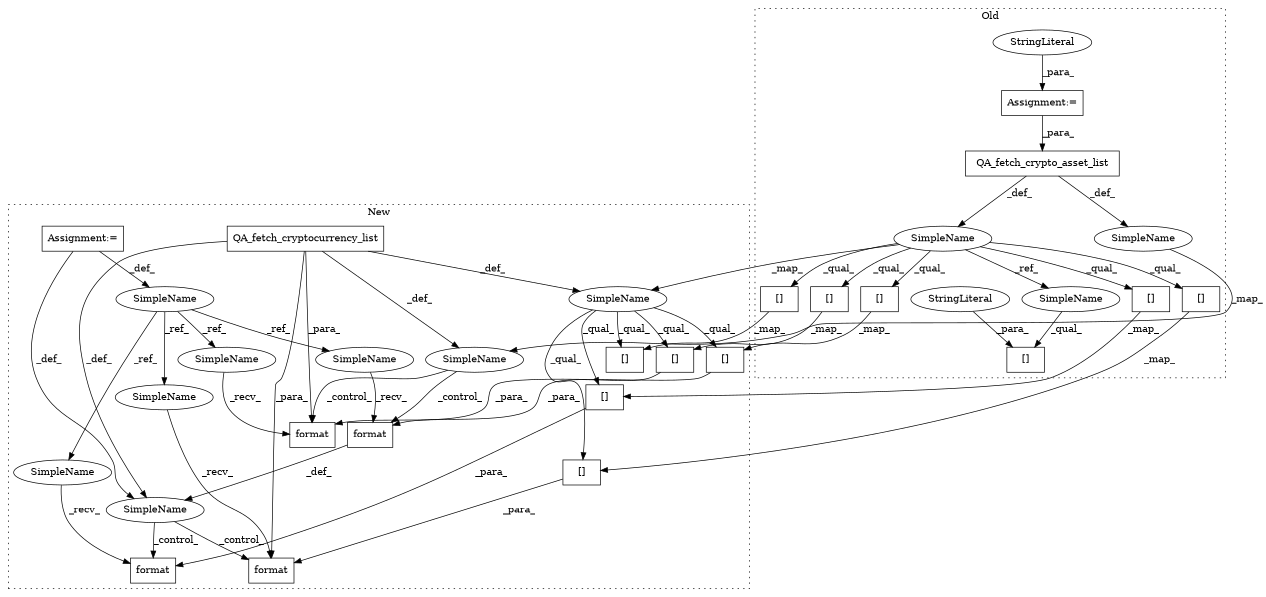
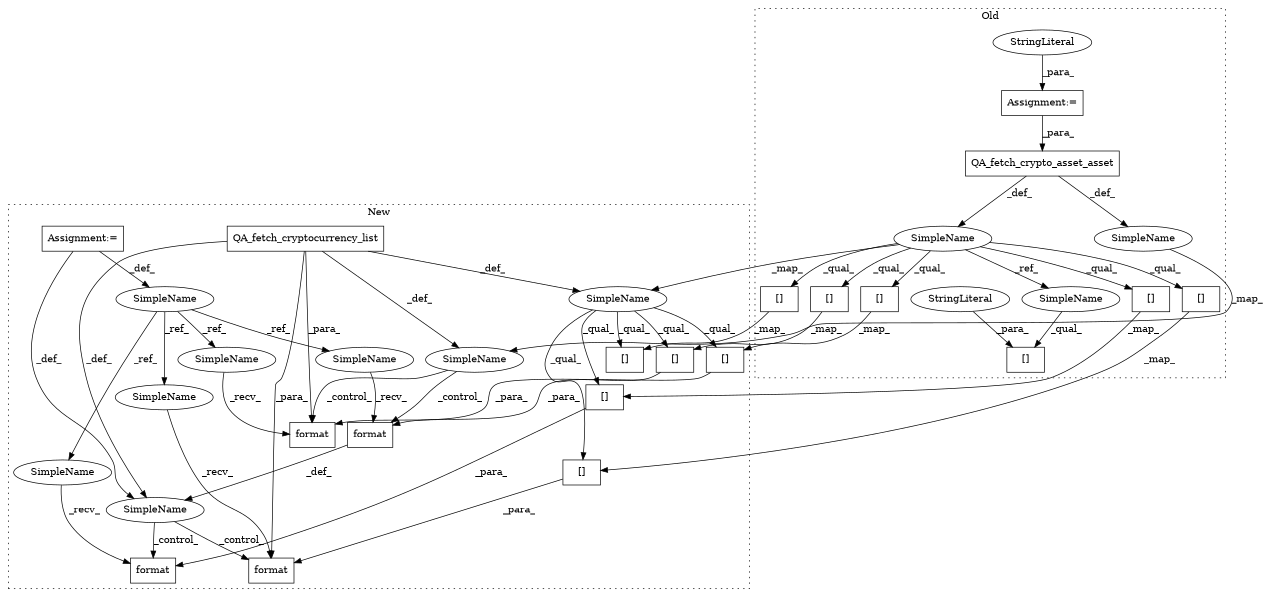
(1042, 164) -> (1042, 164)
